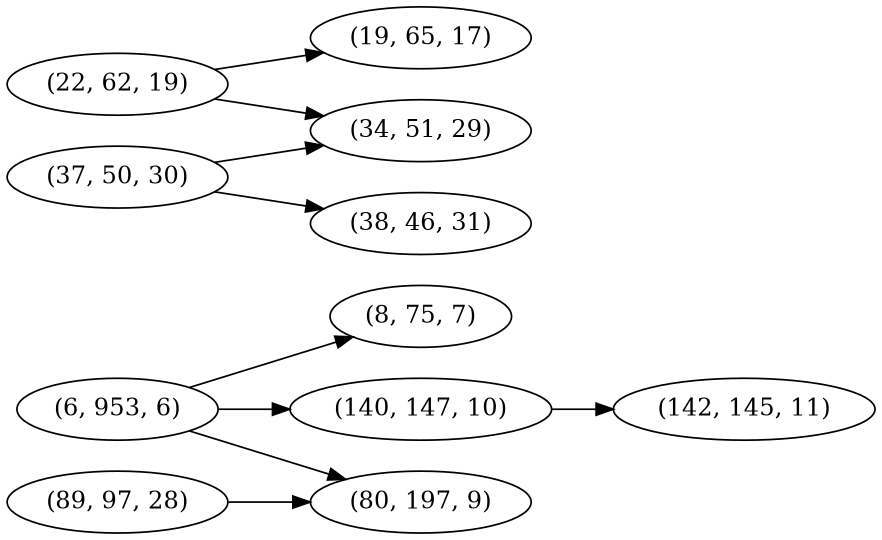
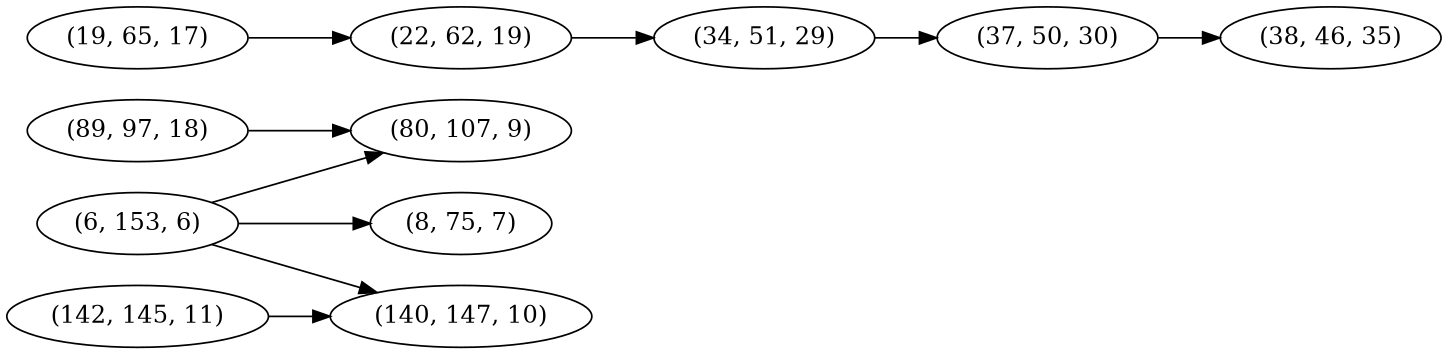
(260, 62) -> (290, 38)
(260, 155) -> (897, 38)
(421, 224) -> (1331, 38)
(118, 409) -> (138, 224)
(574, 409) -> (291, 316)
(118, 502) -> (138, 131)
(421, 502) -> (461, 131)
